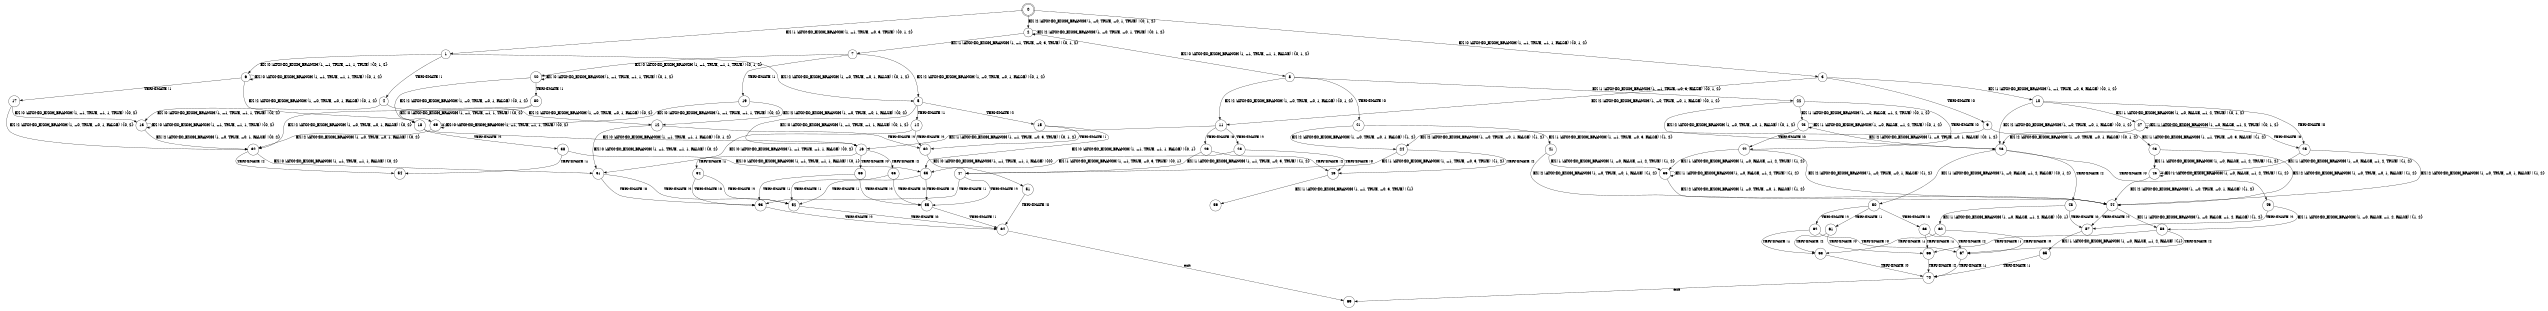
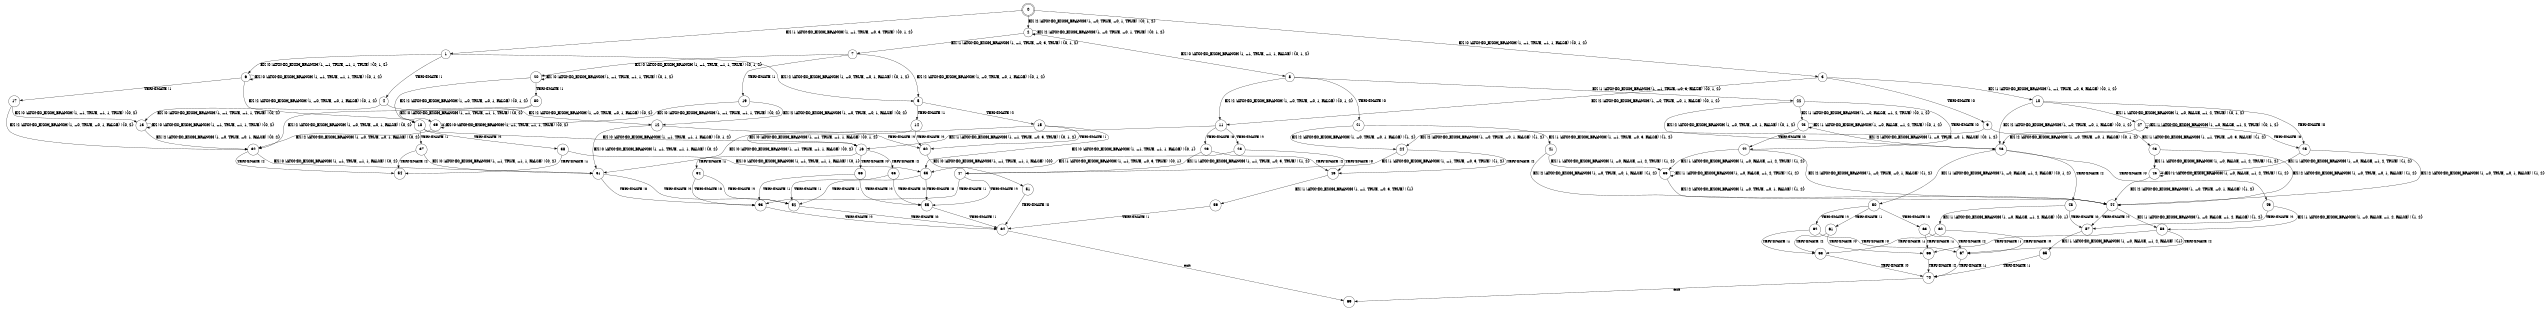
(775, 121) -> (865, 132)
none -> (422, 150)
none -> (1110, 217)
